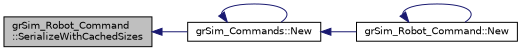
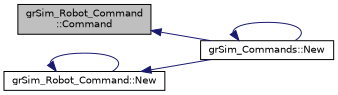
(78, 32) -> (84, 19)
(344, 32) -> (181, 65)
